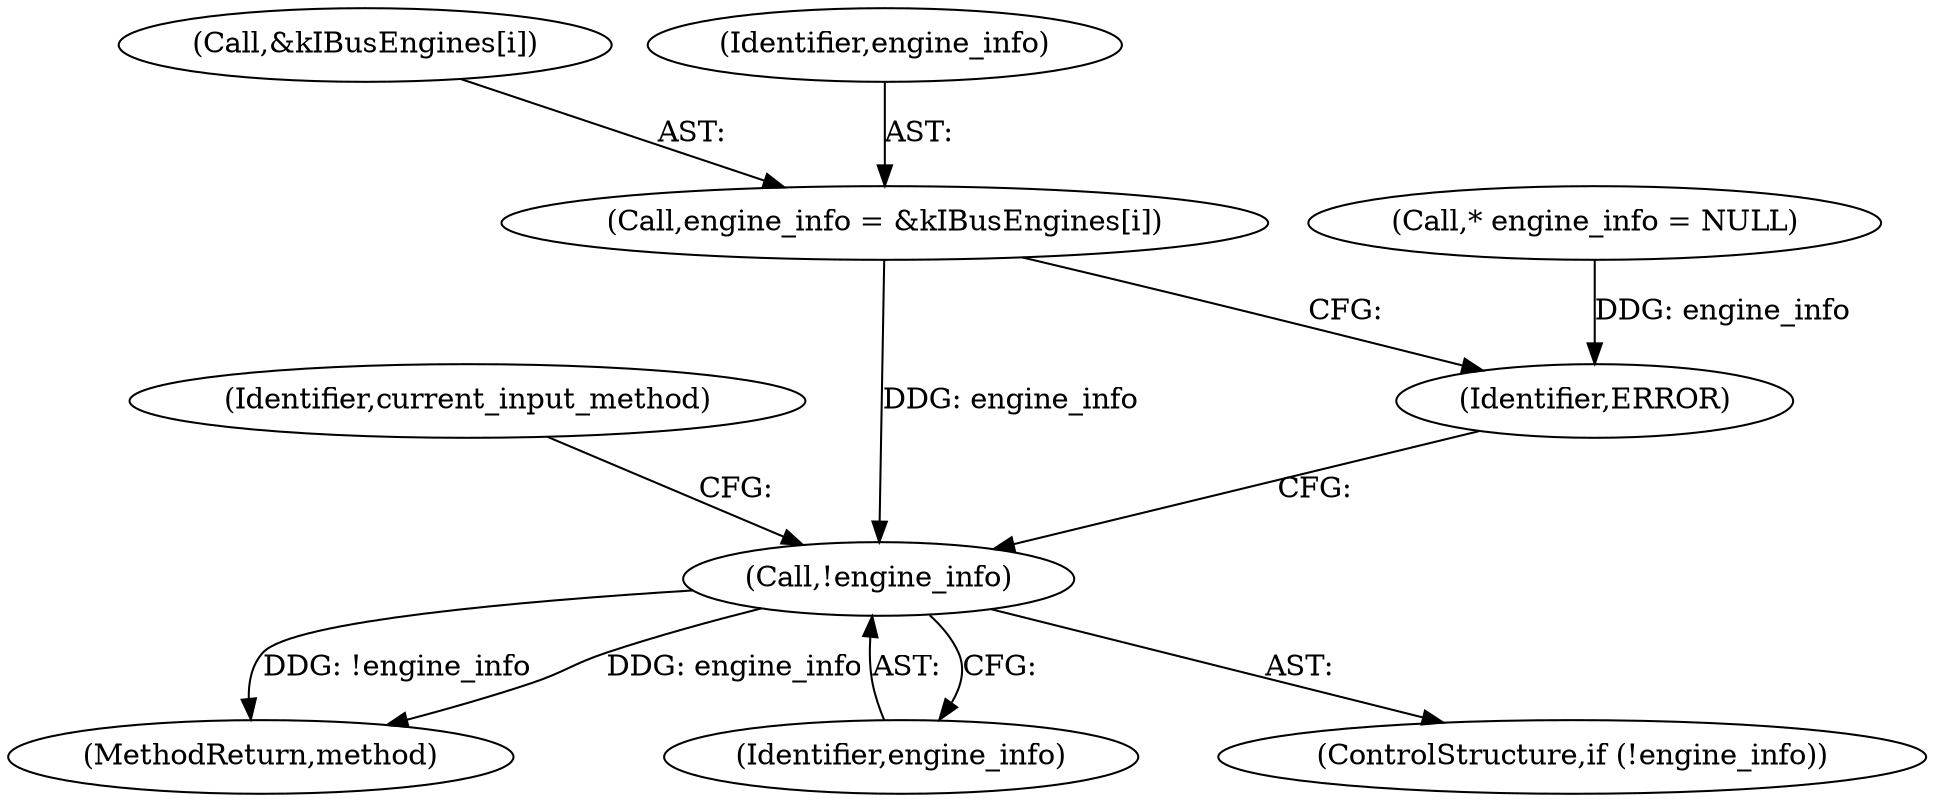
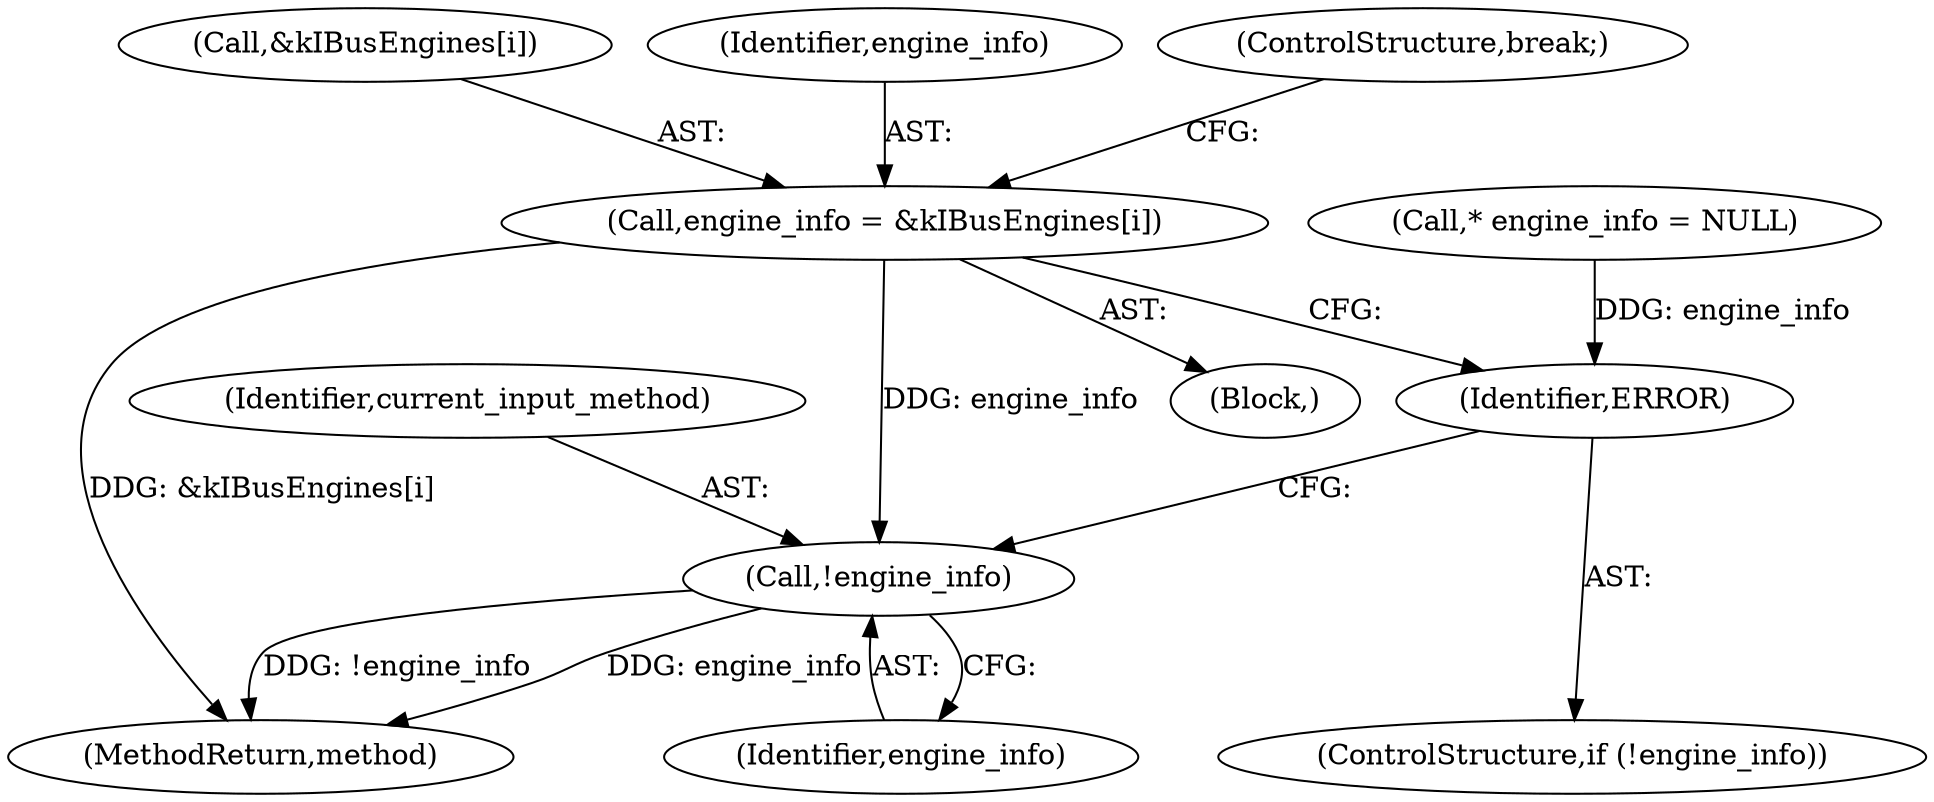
none -> (1423, 45)
none -> (145, 337)
none -> (1265, 401)
(741, 490) -> (741, 490)
(1207, 663) -> (1584, 569)
